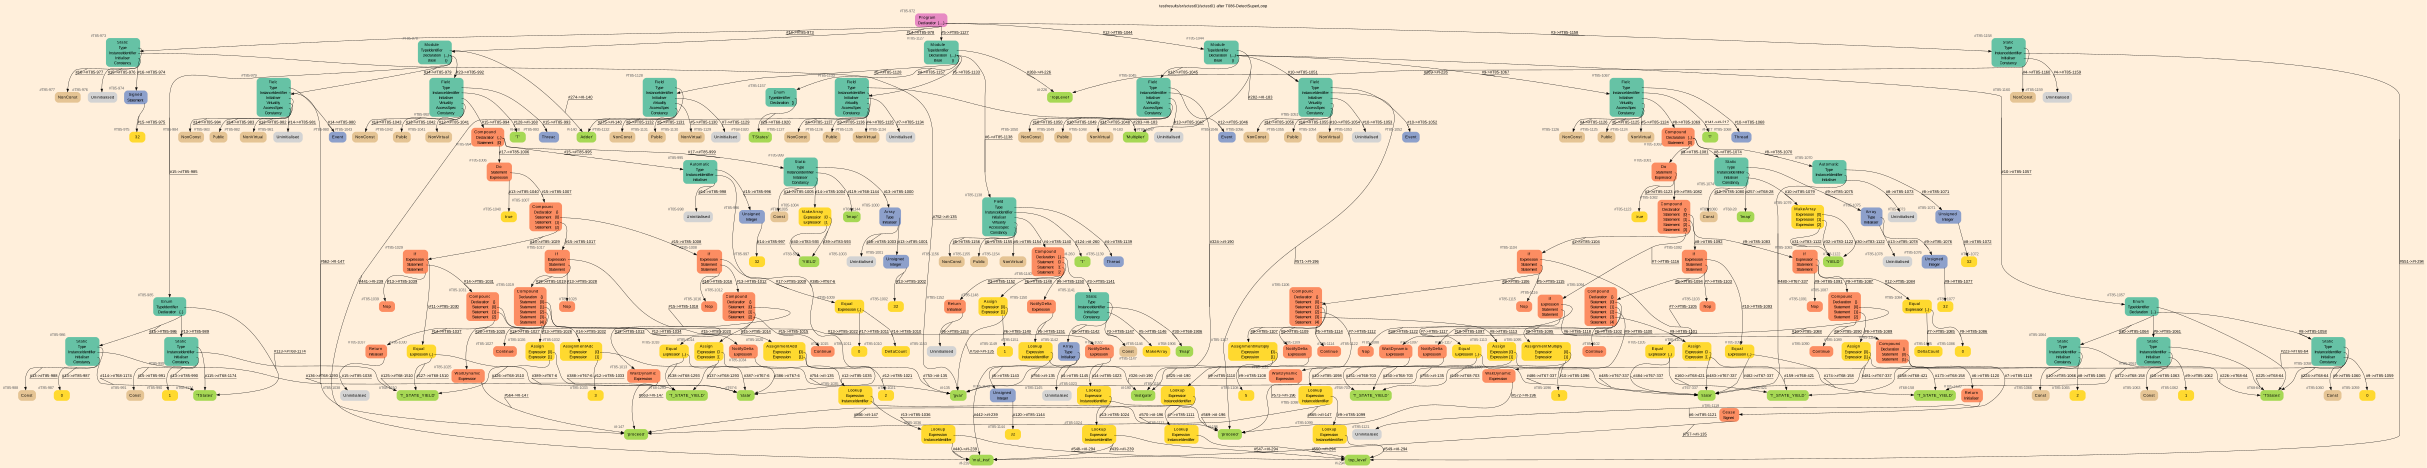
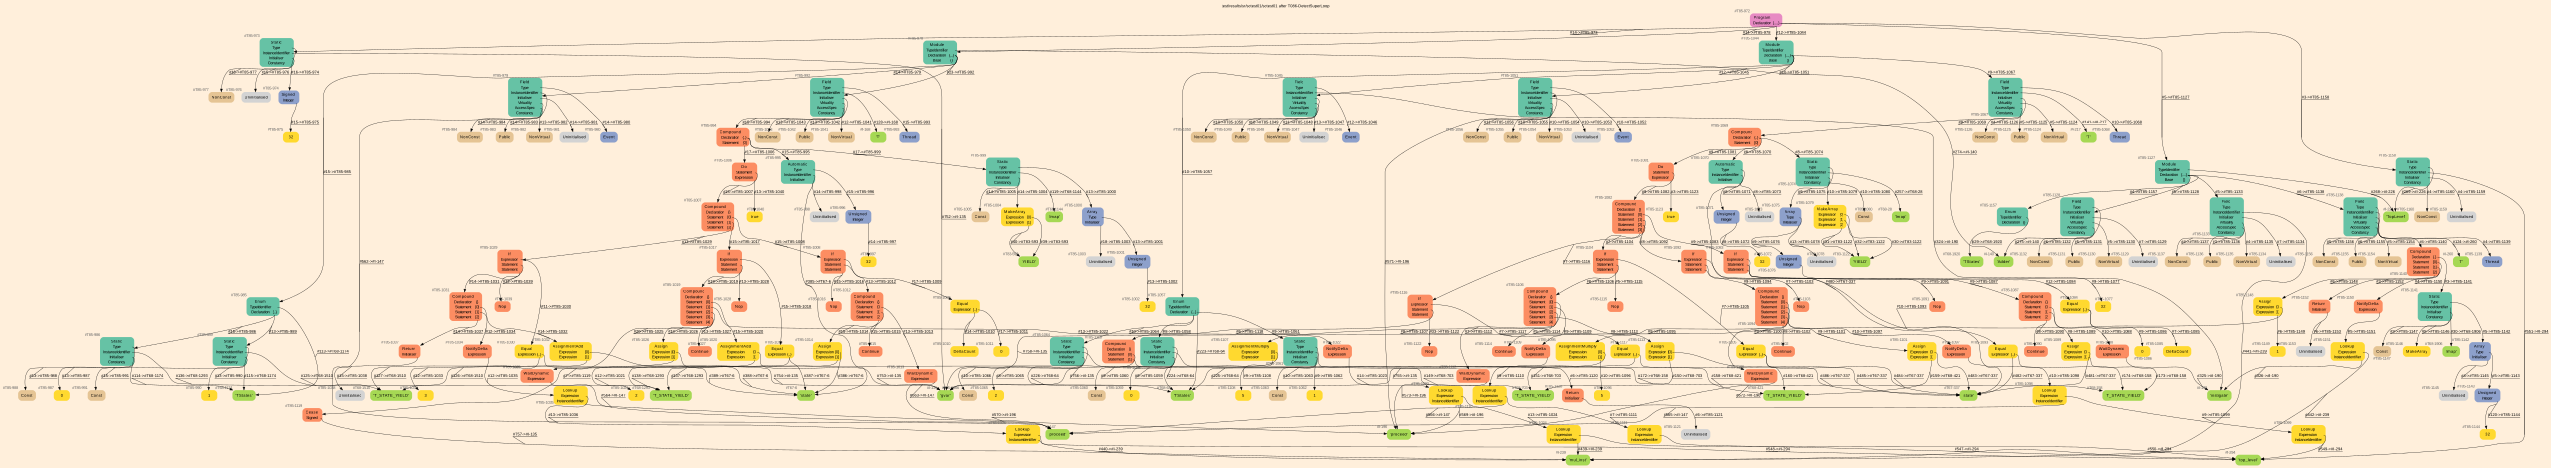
(135, 100) -> (288, 100)
(1136, 137) -> none
